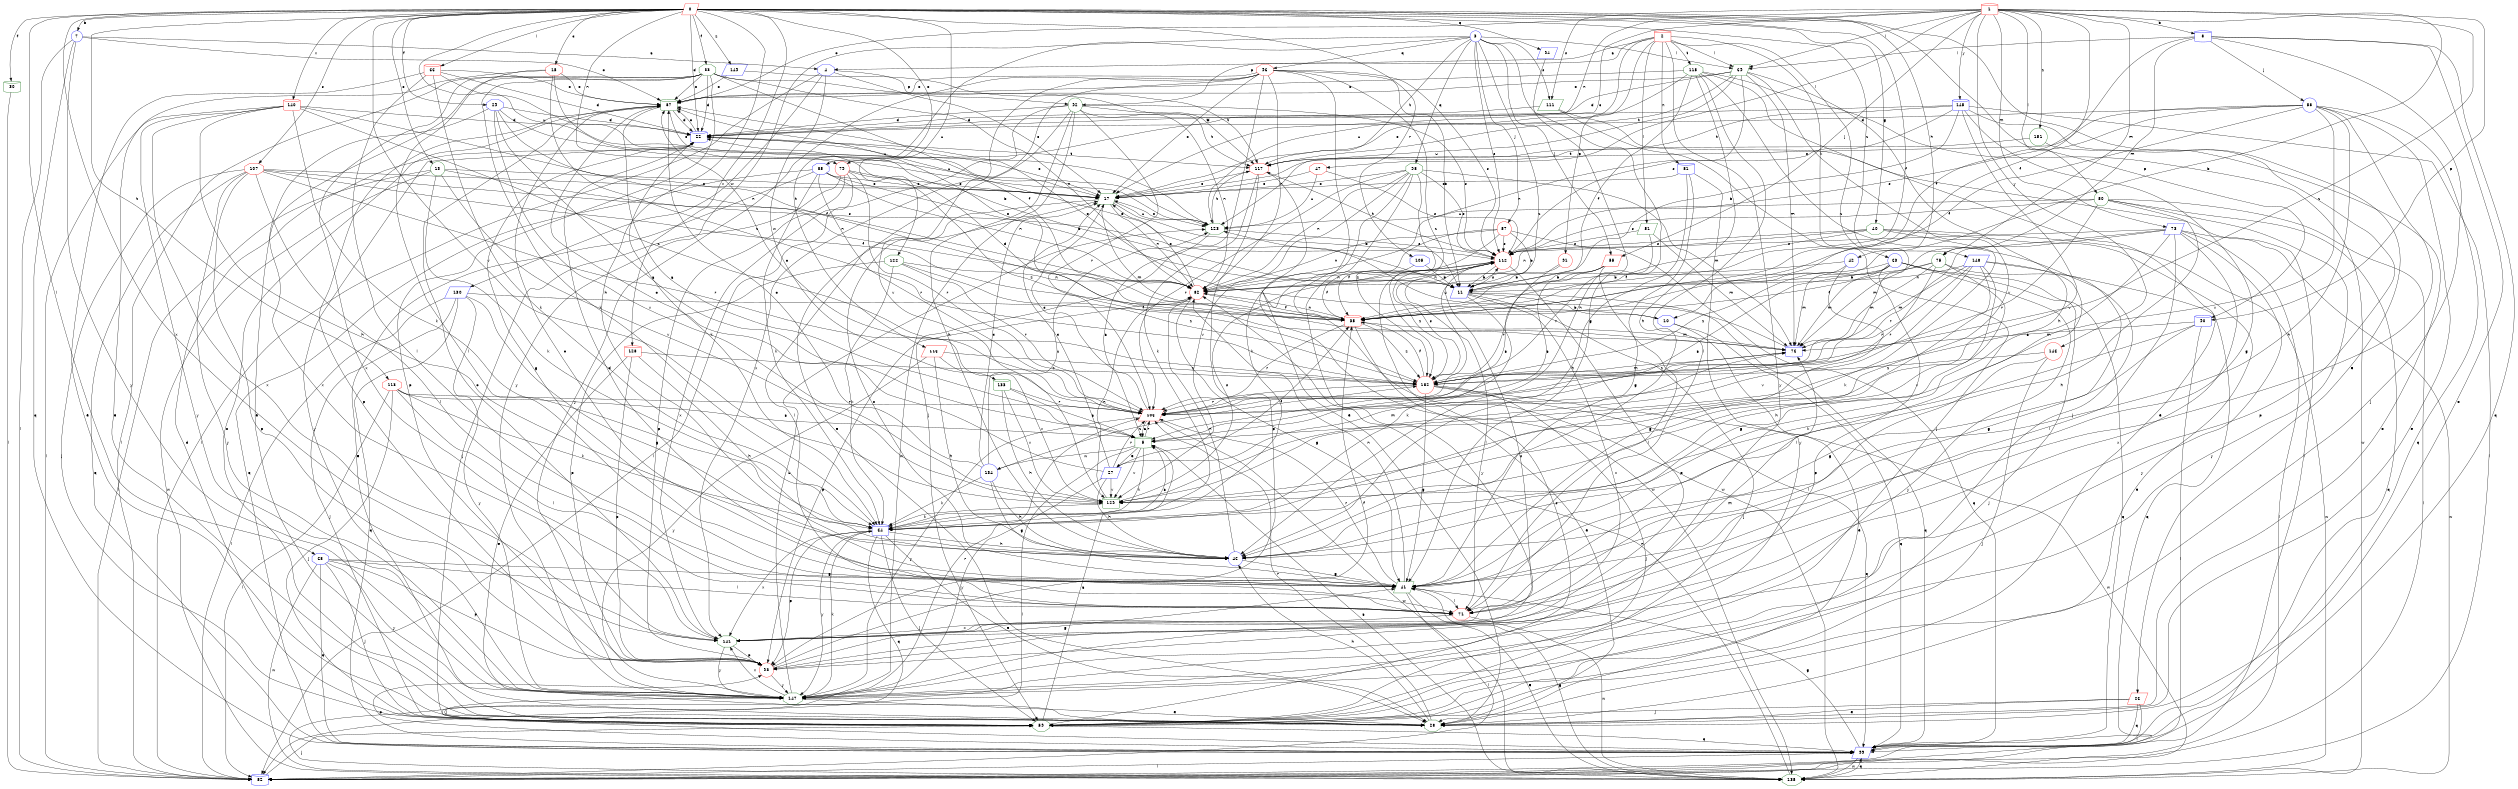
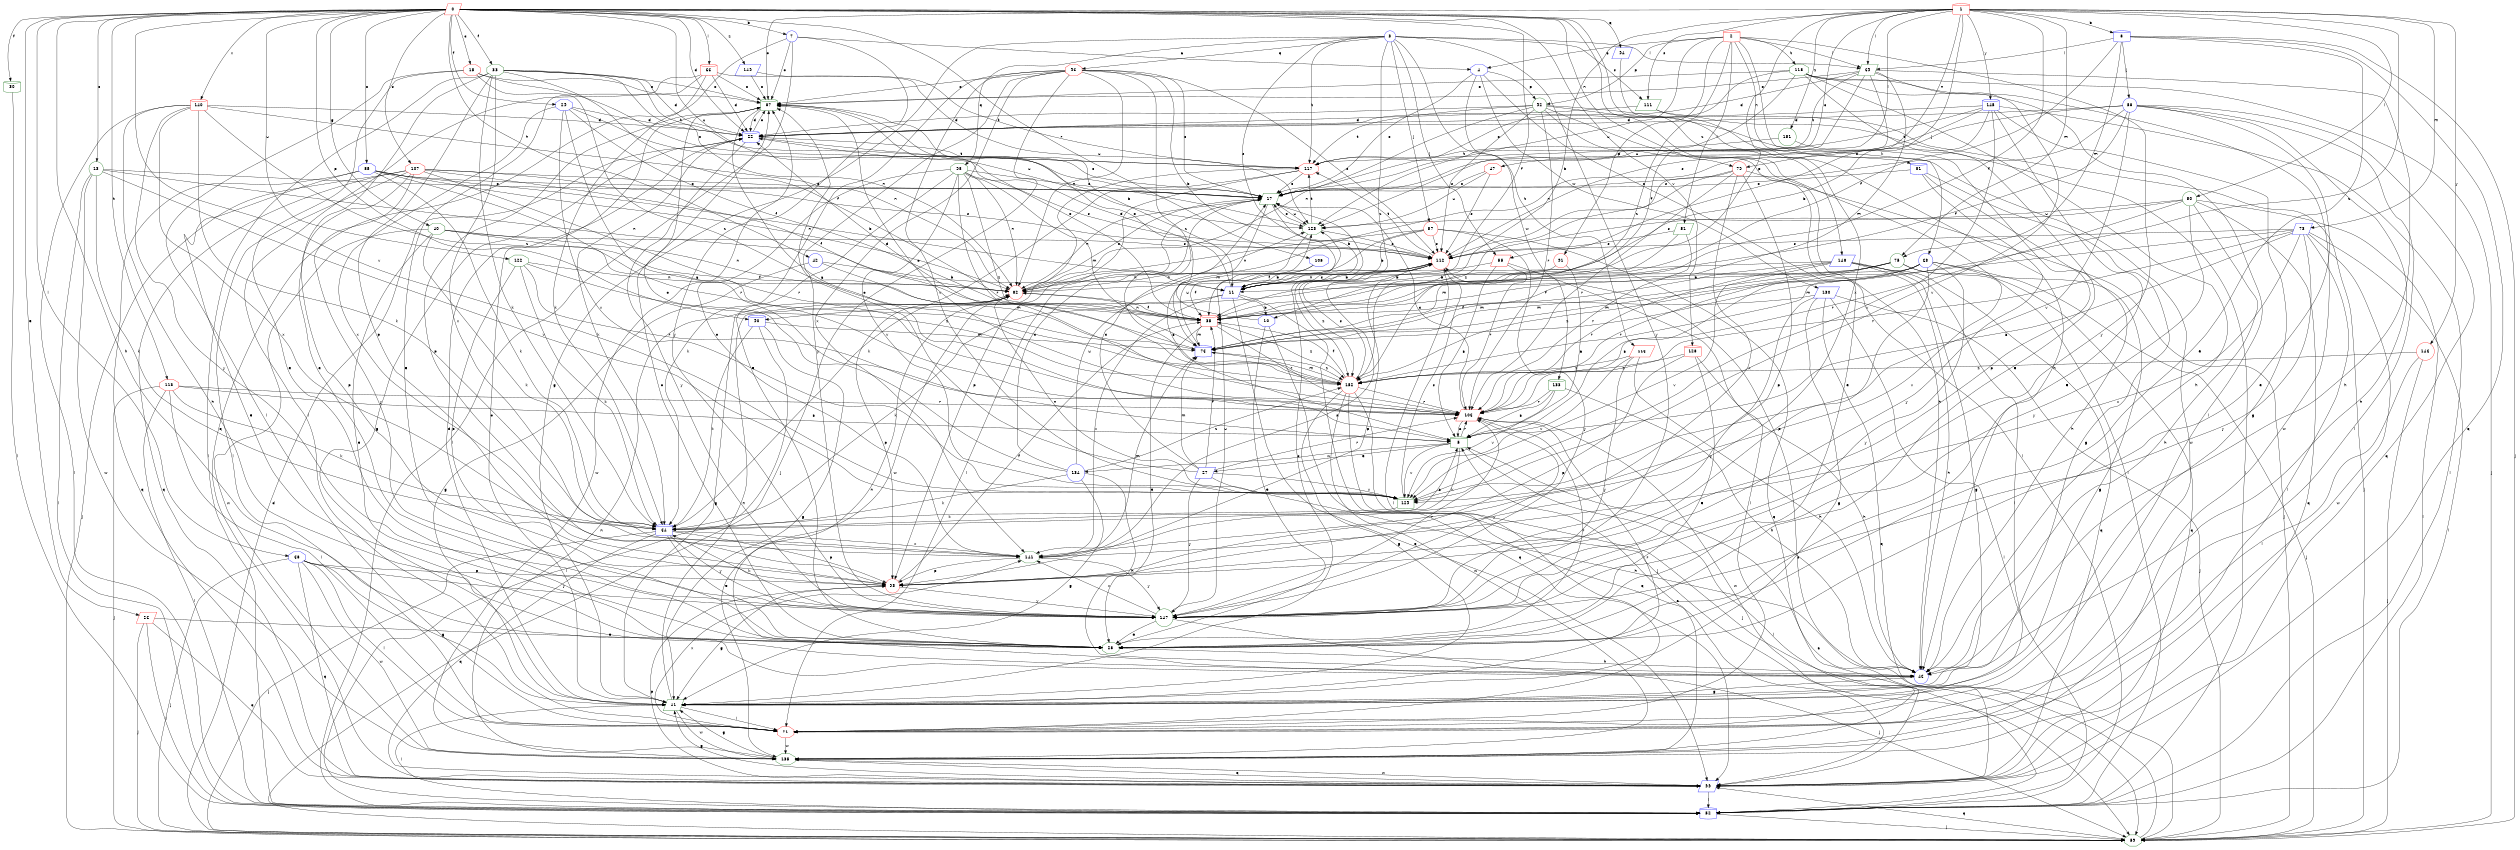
(1057, 551) -> none
(1530, 685) -> (701, 732)
(793, 699) -> (1164, 618)
